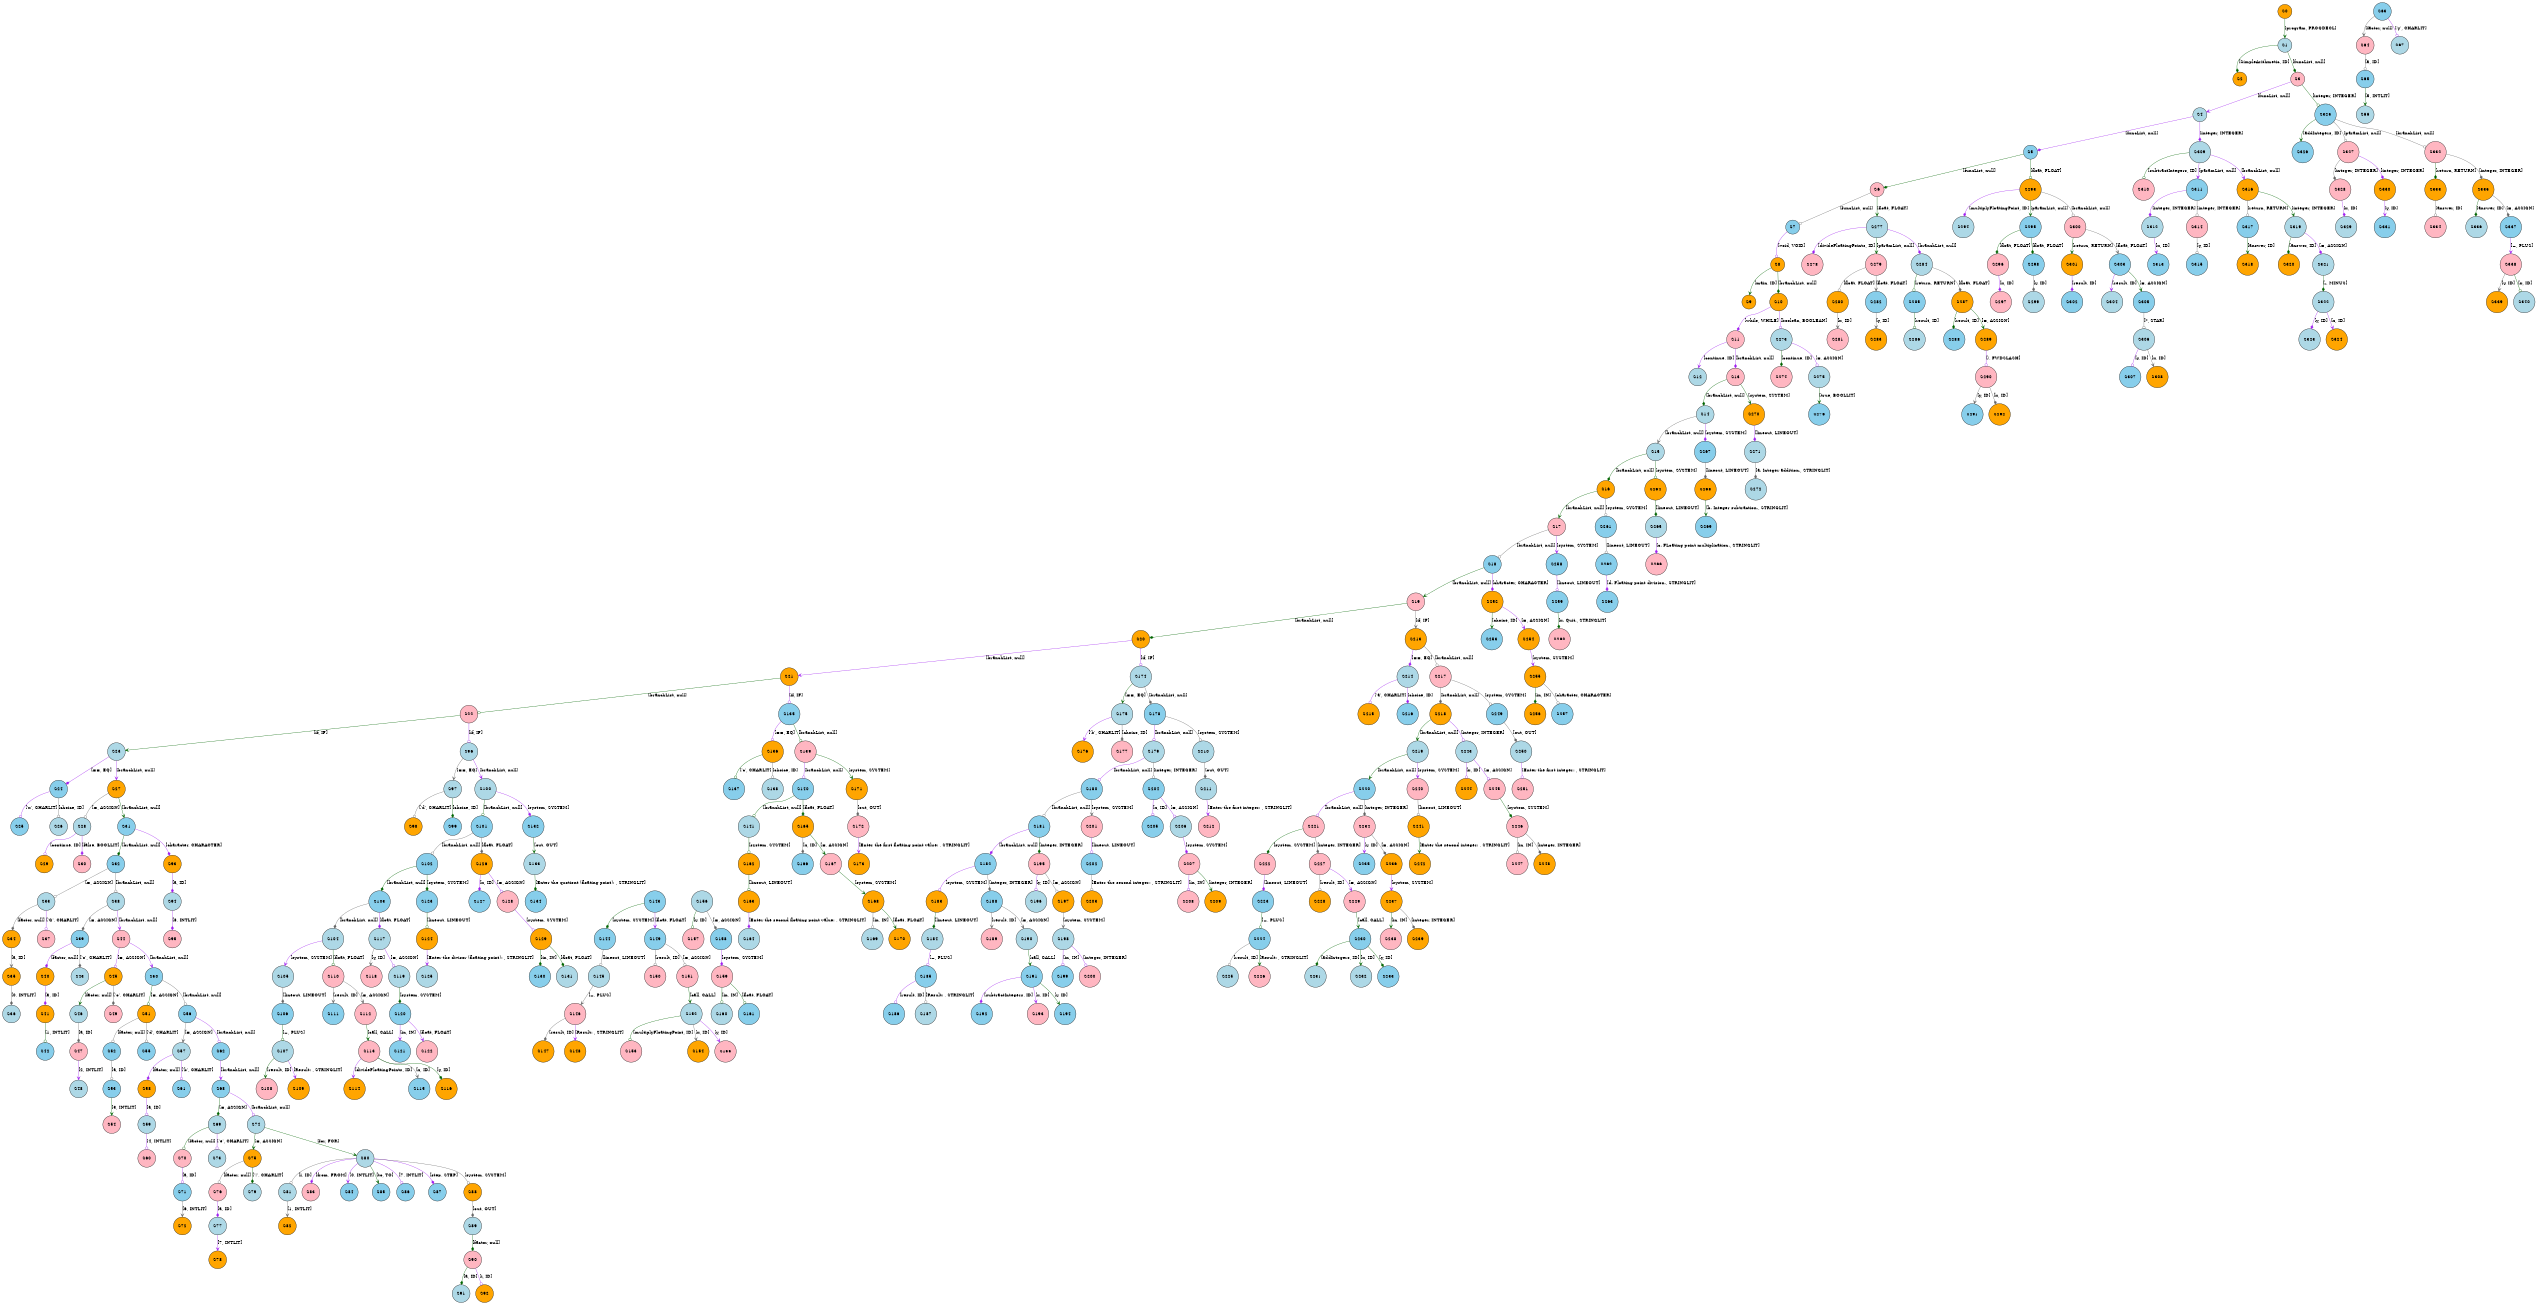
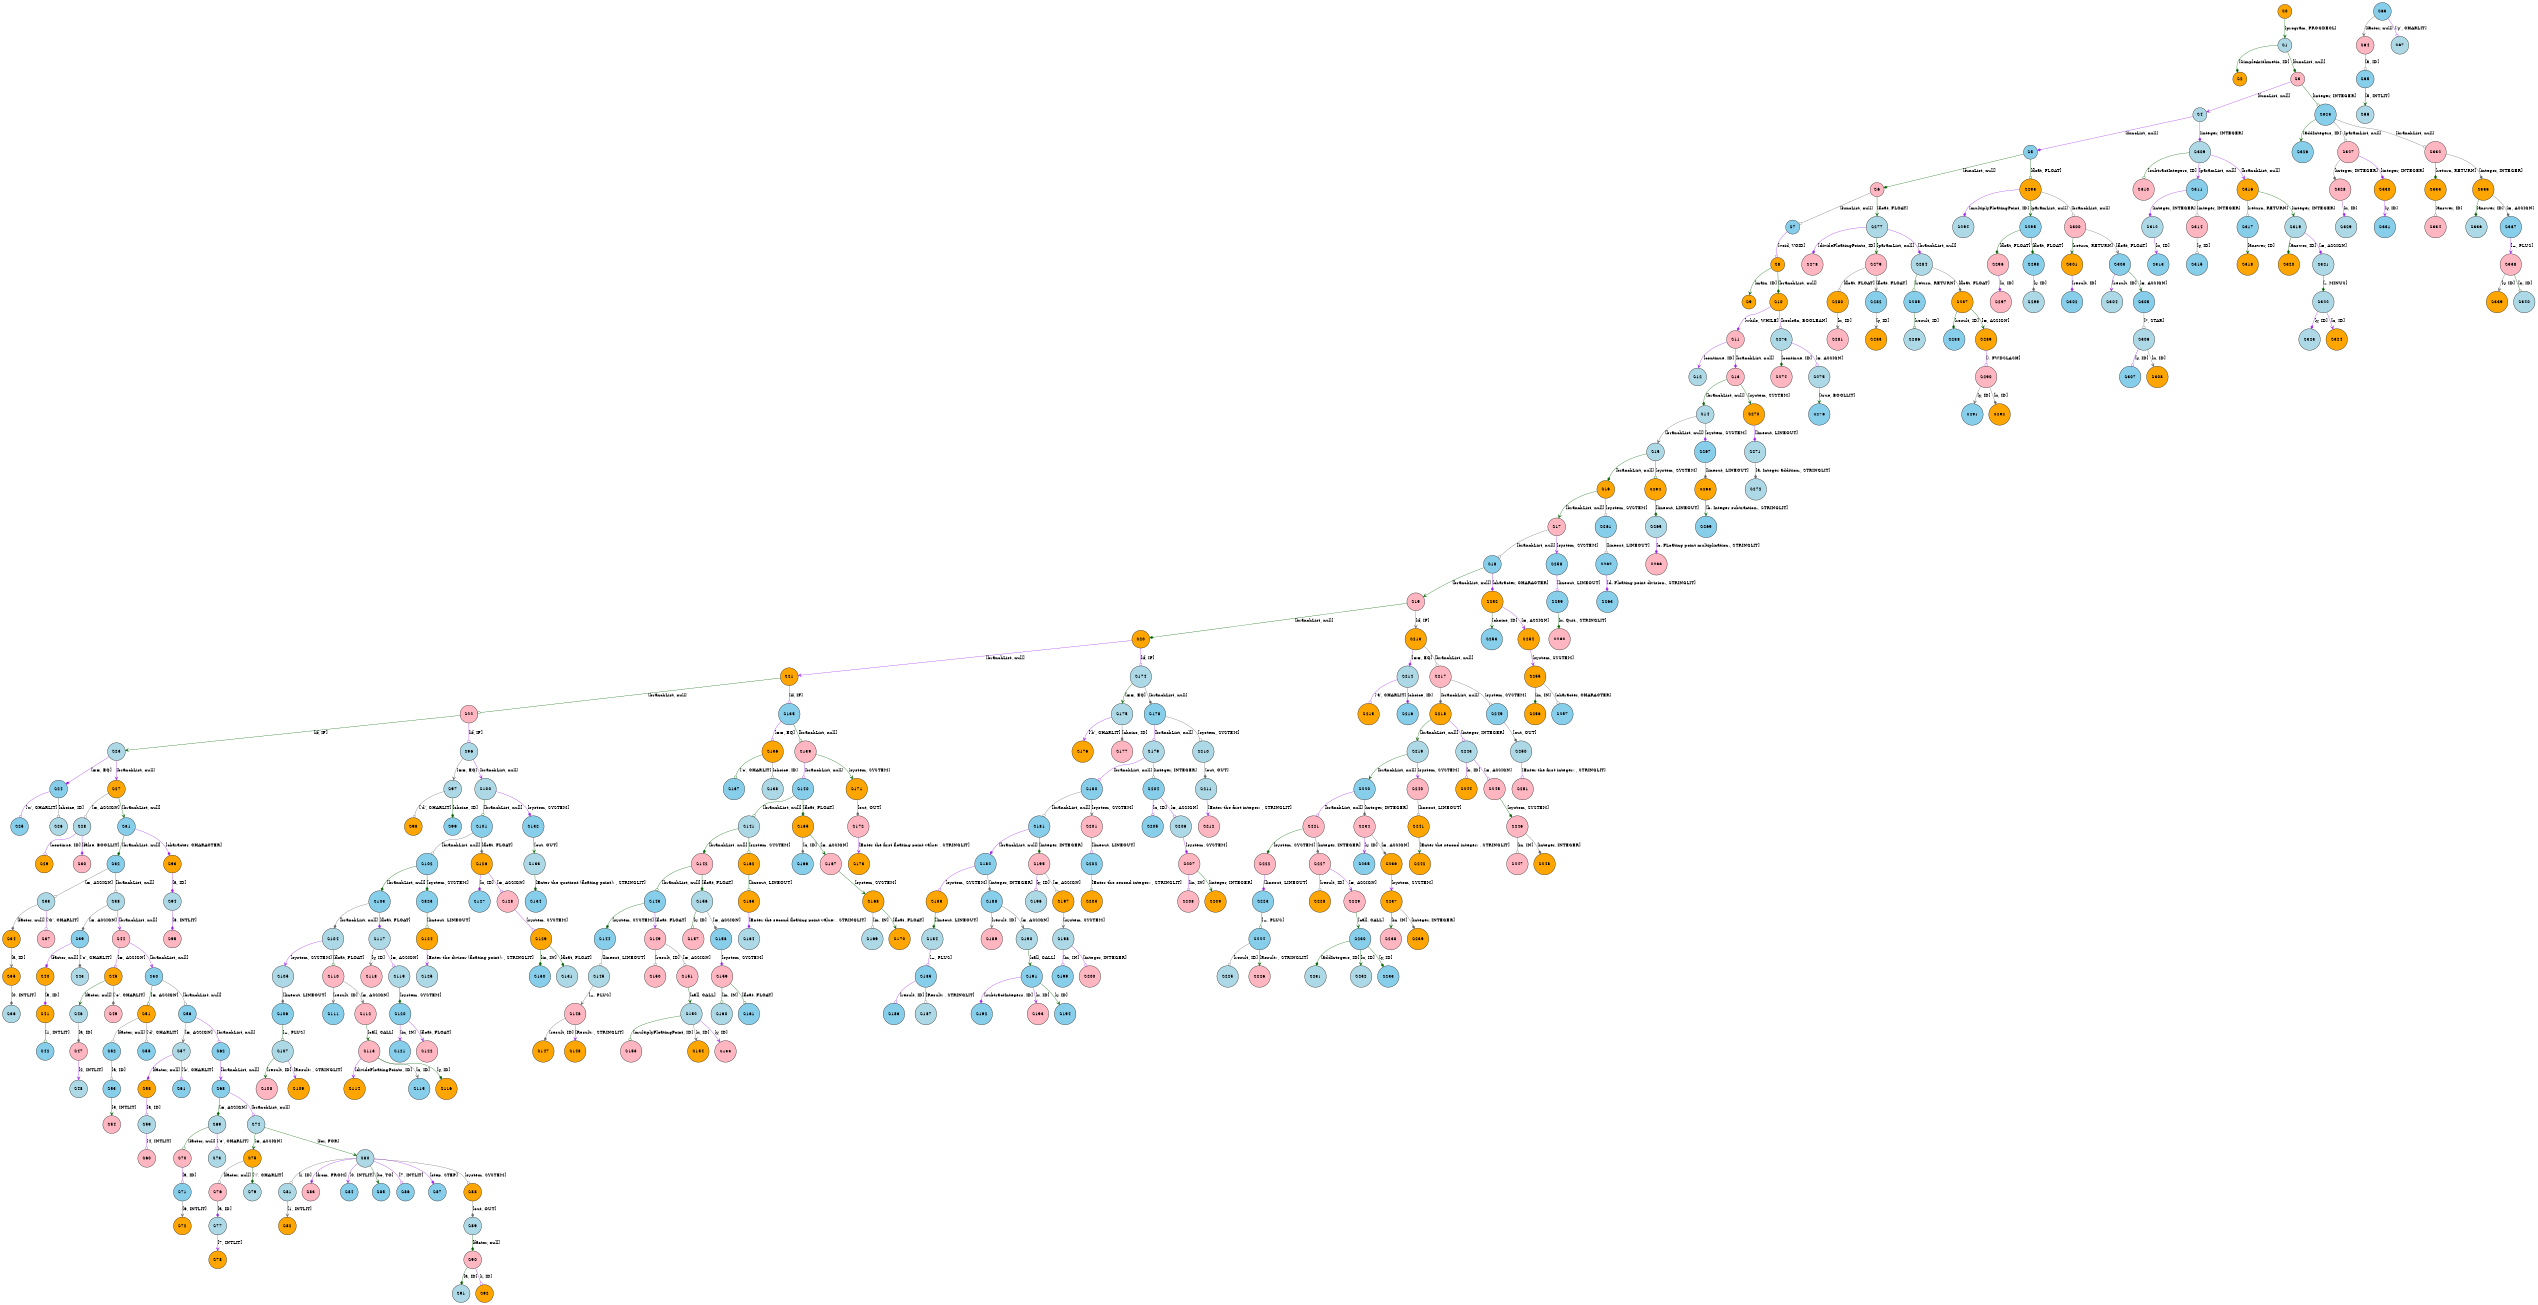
none -> (702, 864)
(427, 902) -> (427, 902)
(655, 939) -> (655, 939)
